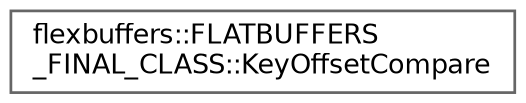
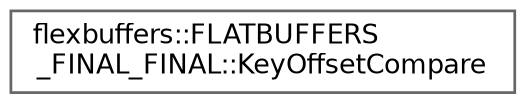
(263, 52) -> (263, 52)
